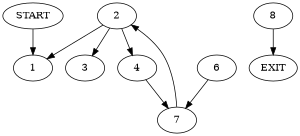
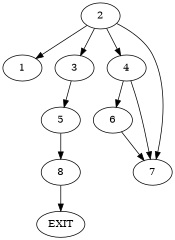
(33, 16) -> none
(167, 63) -> (161, 79)
none -> (121, 91)
none -> (61, 120)
